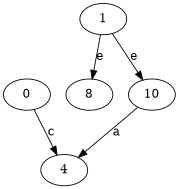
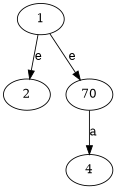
(27, 95) -> none
(89, 95) -> (27, 95)
(152, 95) -> (89, 95)
